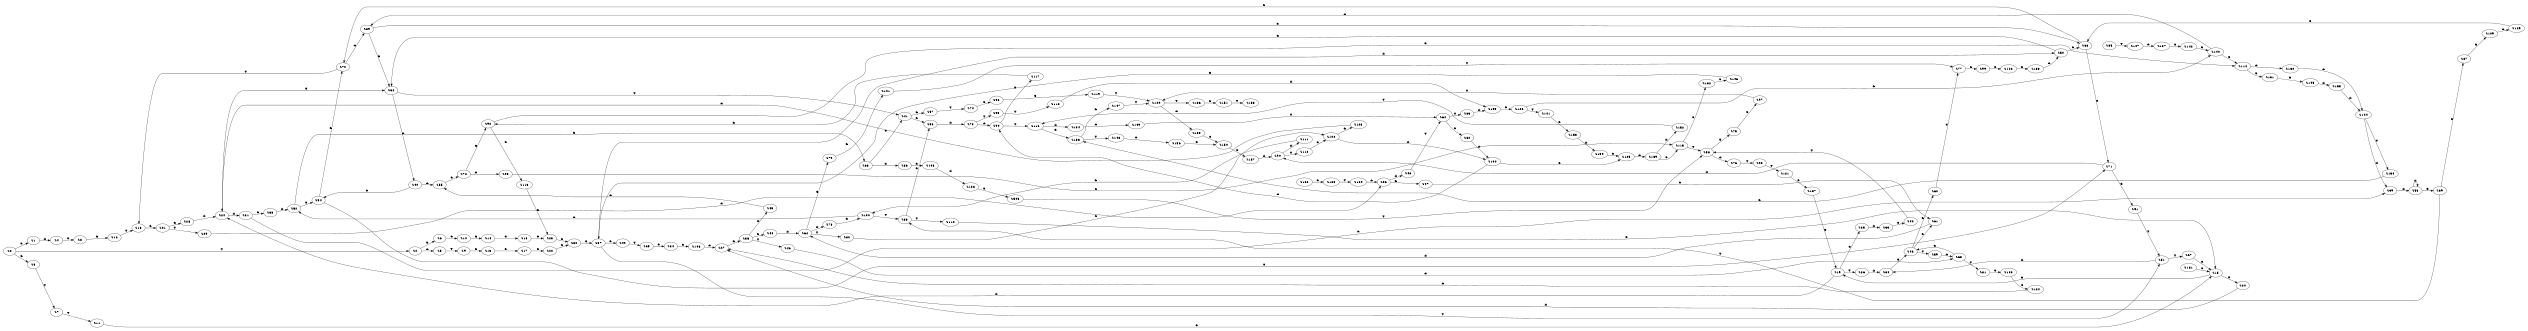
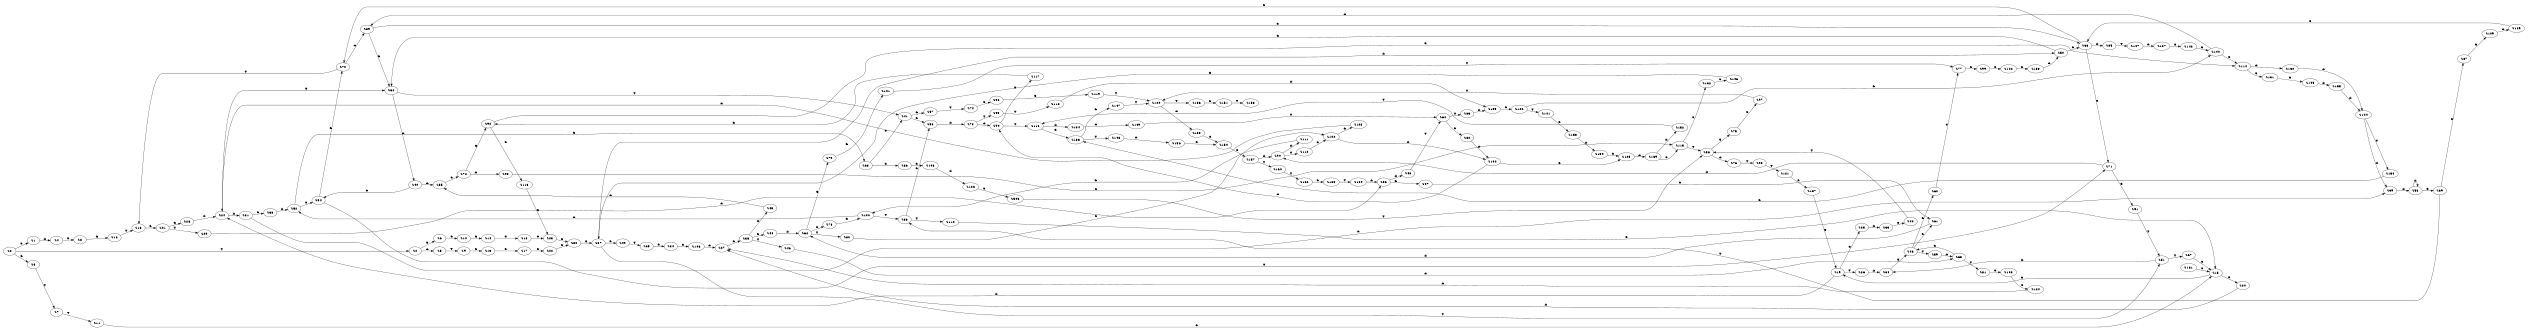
none -> (2096, 46)
none -> (1278, 169)
